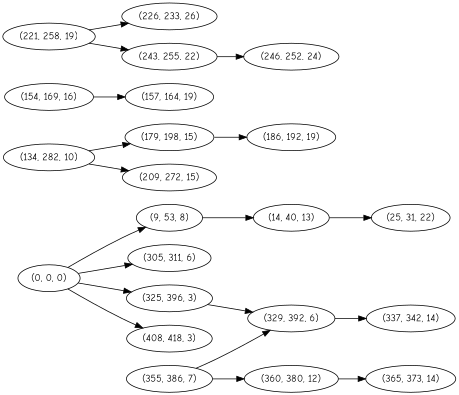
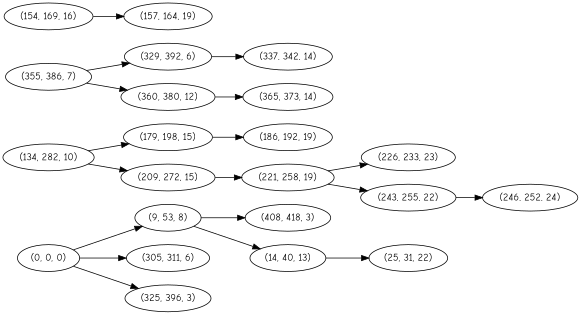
(169, 16) -> (408, 157)
none -> (225, 178)
(101, 308) -> (219, 218)
(226, 308) -> none
